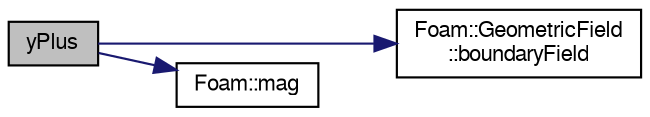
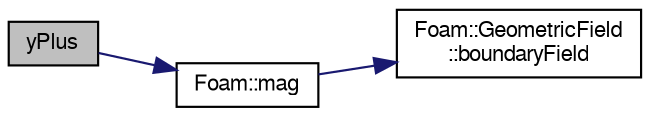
(236, 44) -> (346, 70)
